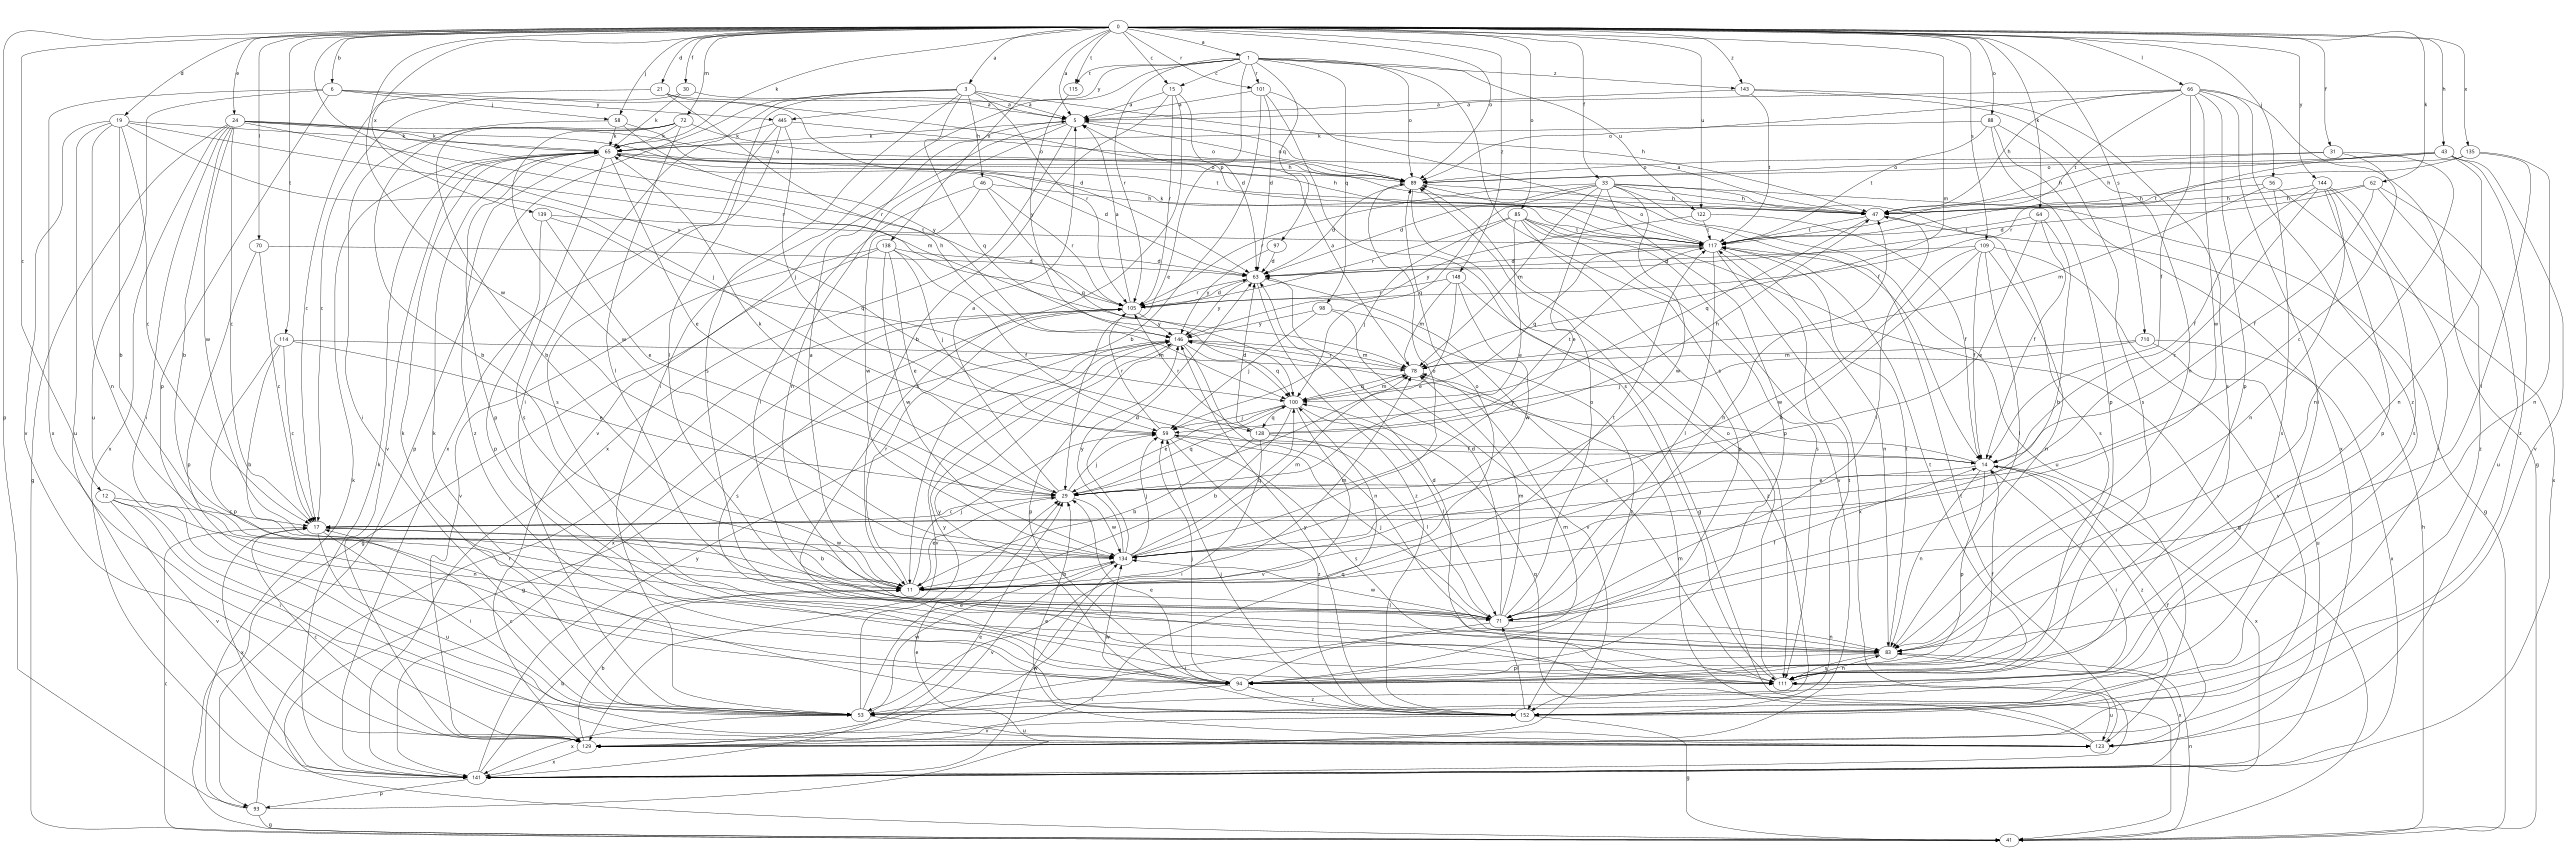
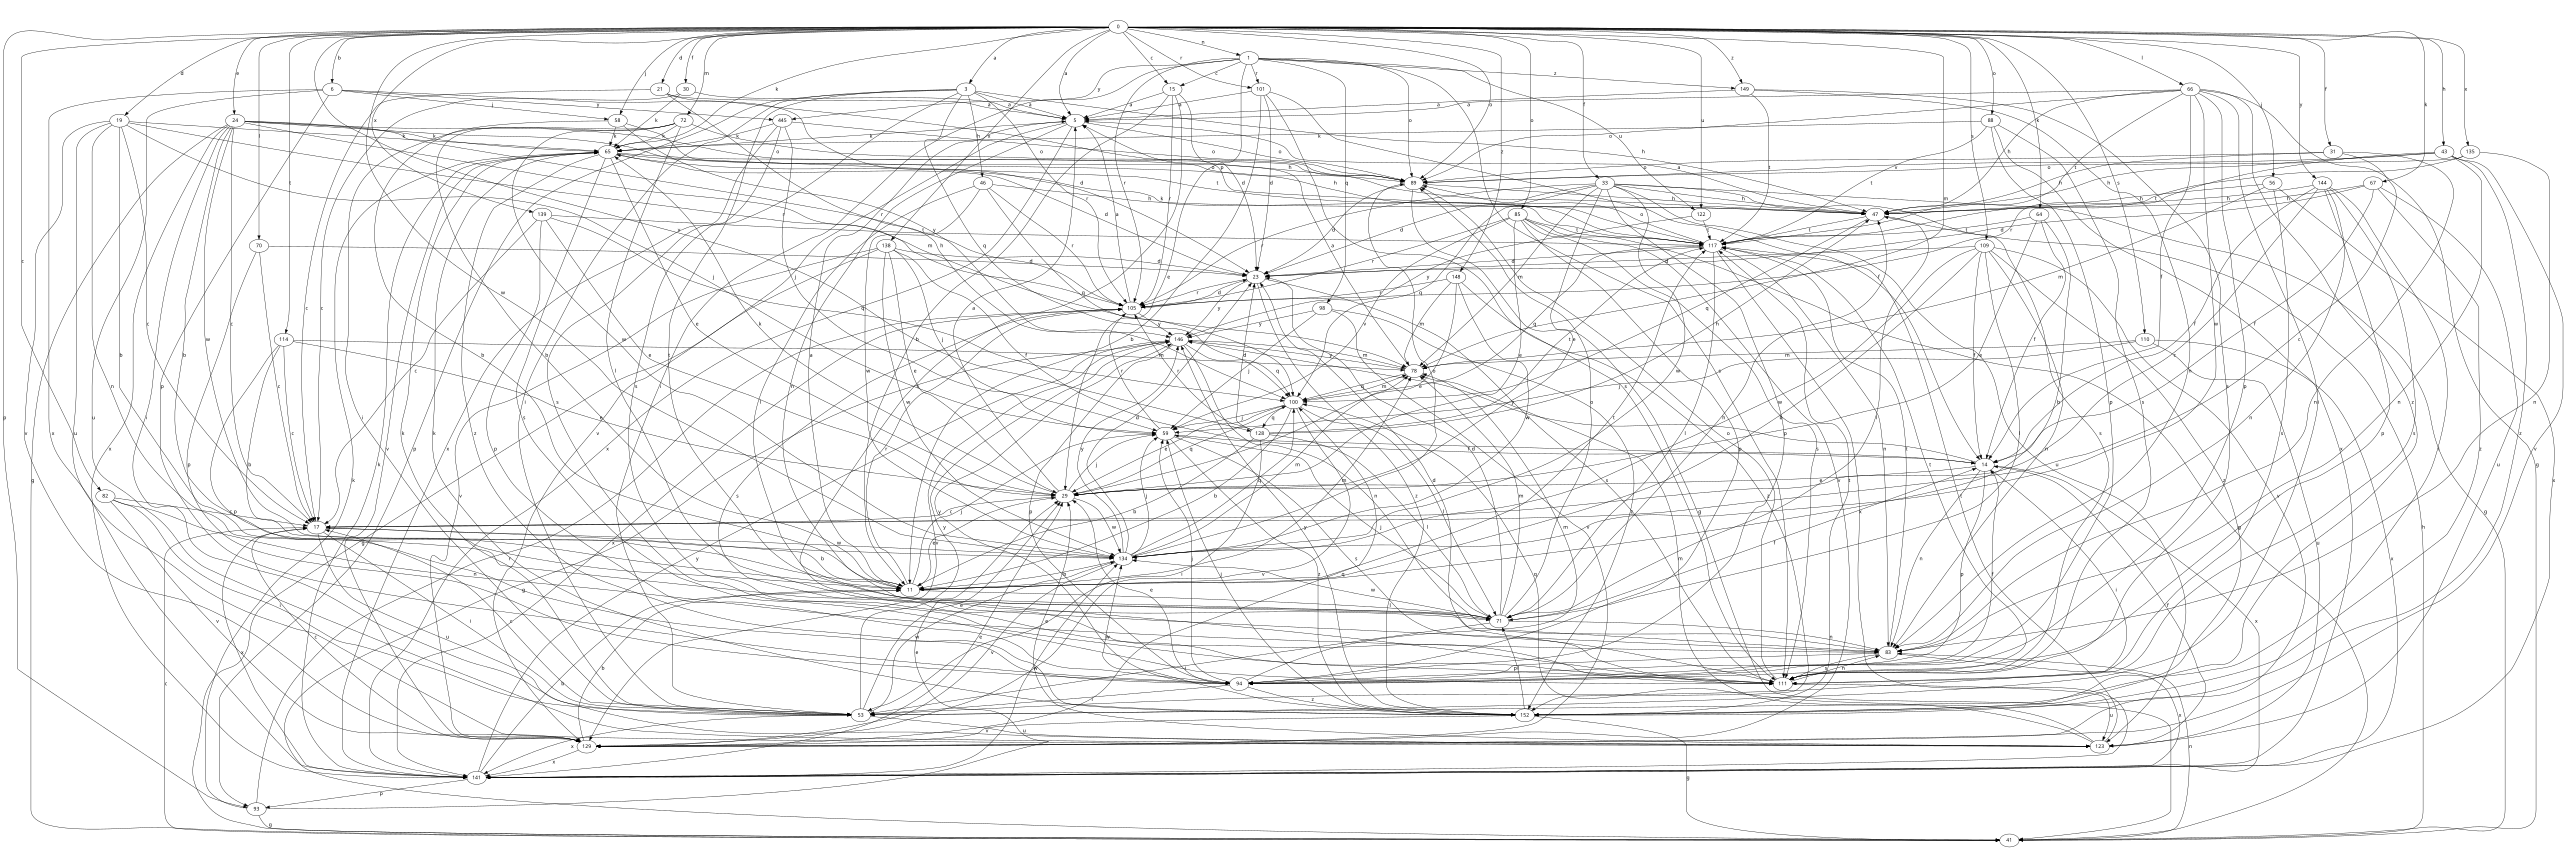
(1203, 42) -> (1203, 42)
(1073, 89) -> none
(1745, 89) -> (1745, 89)
(1896, 168) -> (1896, 168)
(2373, 183) -> (2373, 183)
(1277, 246) -> none
(1912, 265) -> none
(1256, 277) -> (1256, 277)
(1365, 324) -> (1365, 324)
(2145, 340) -> (2145, 340)
(669, 355) -> (669, 355)
(1331, 355) -> (1331, 355)
none -> (422, 358)
(105, 496) -> (105, 496)
(2193, 537) -> none
(1347, 551) -> none
(655, 577) -> none
(1055, 608) -> (984, 616)
(2083, 682) -> (2125, 675)
